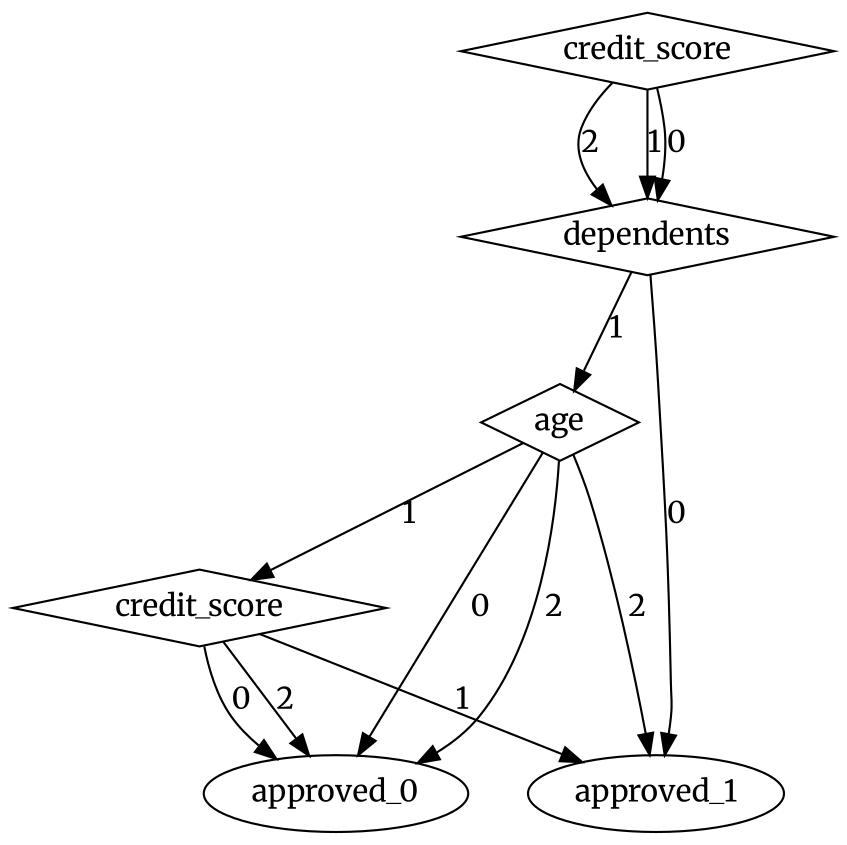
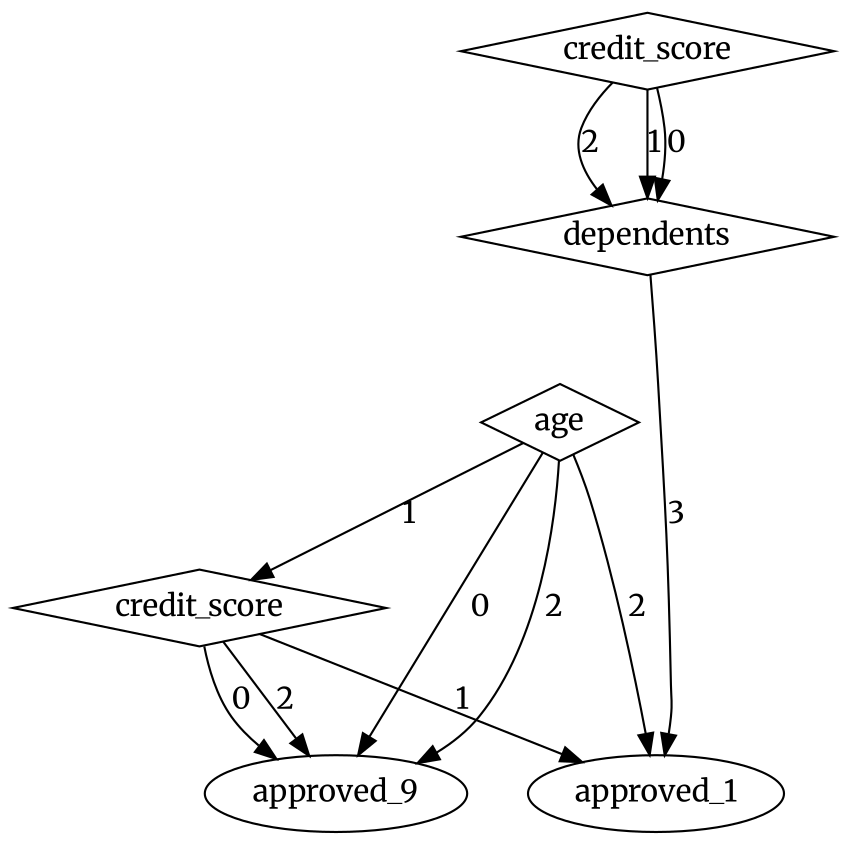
(608, 321) -> none
(677, 515) -> (677, 515)
(336, 794) -> (336, 794)
